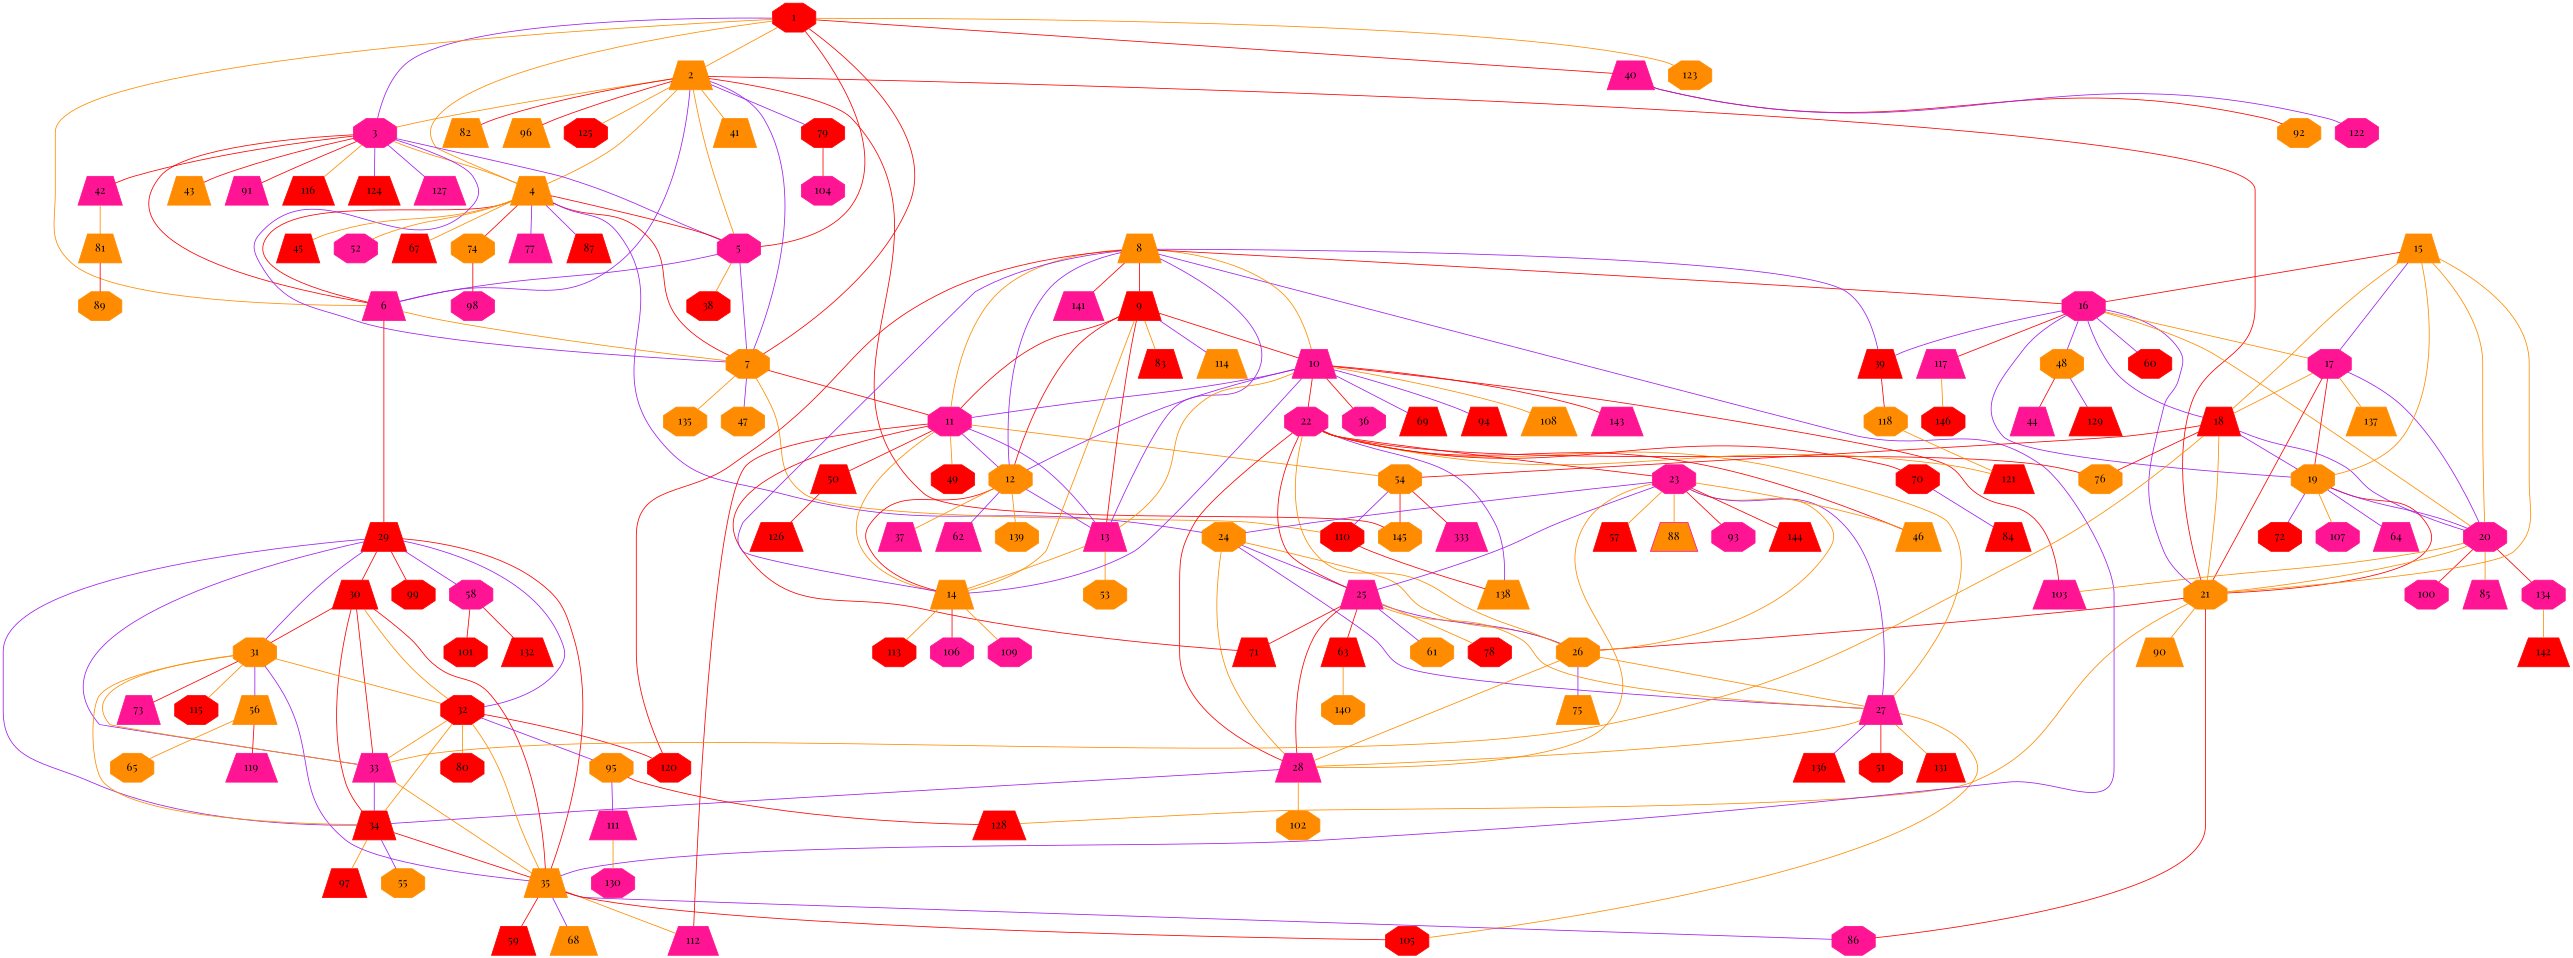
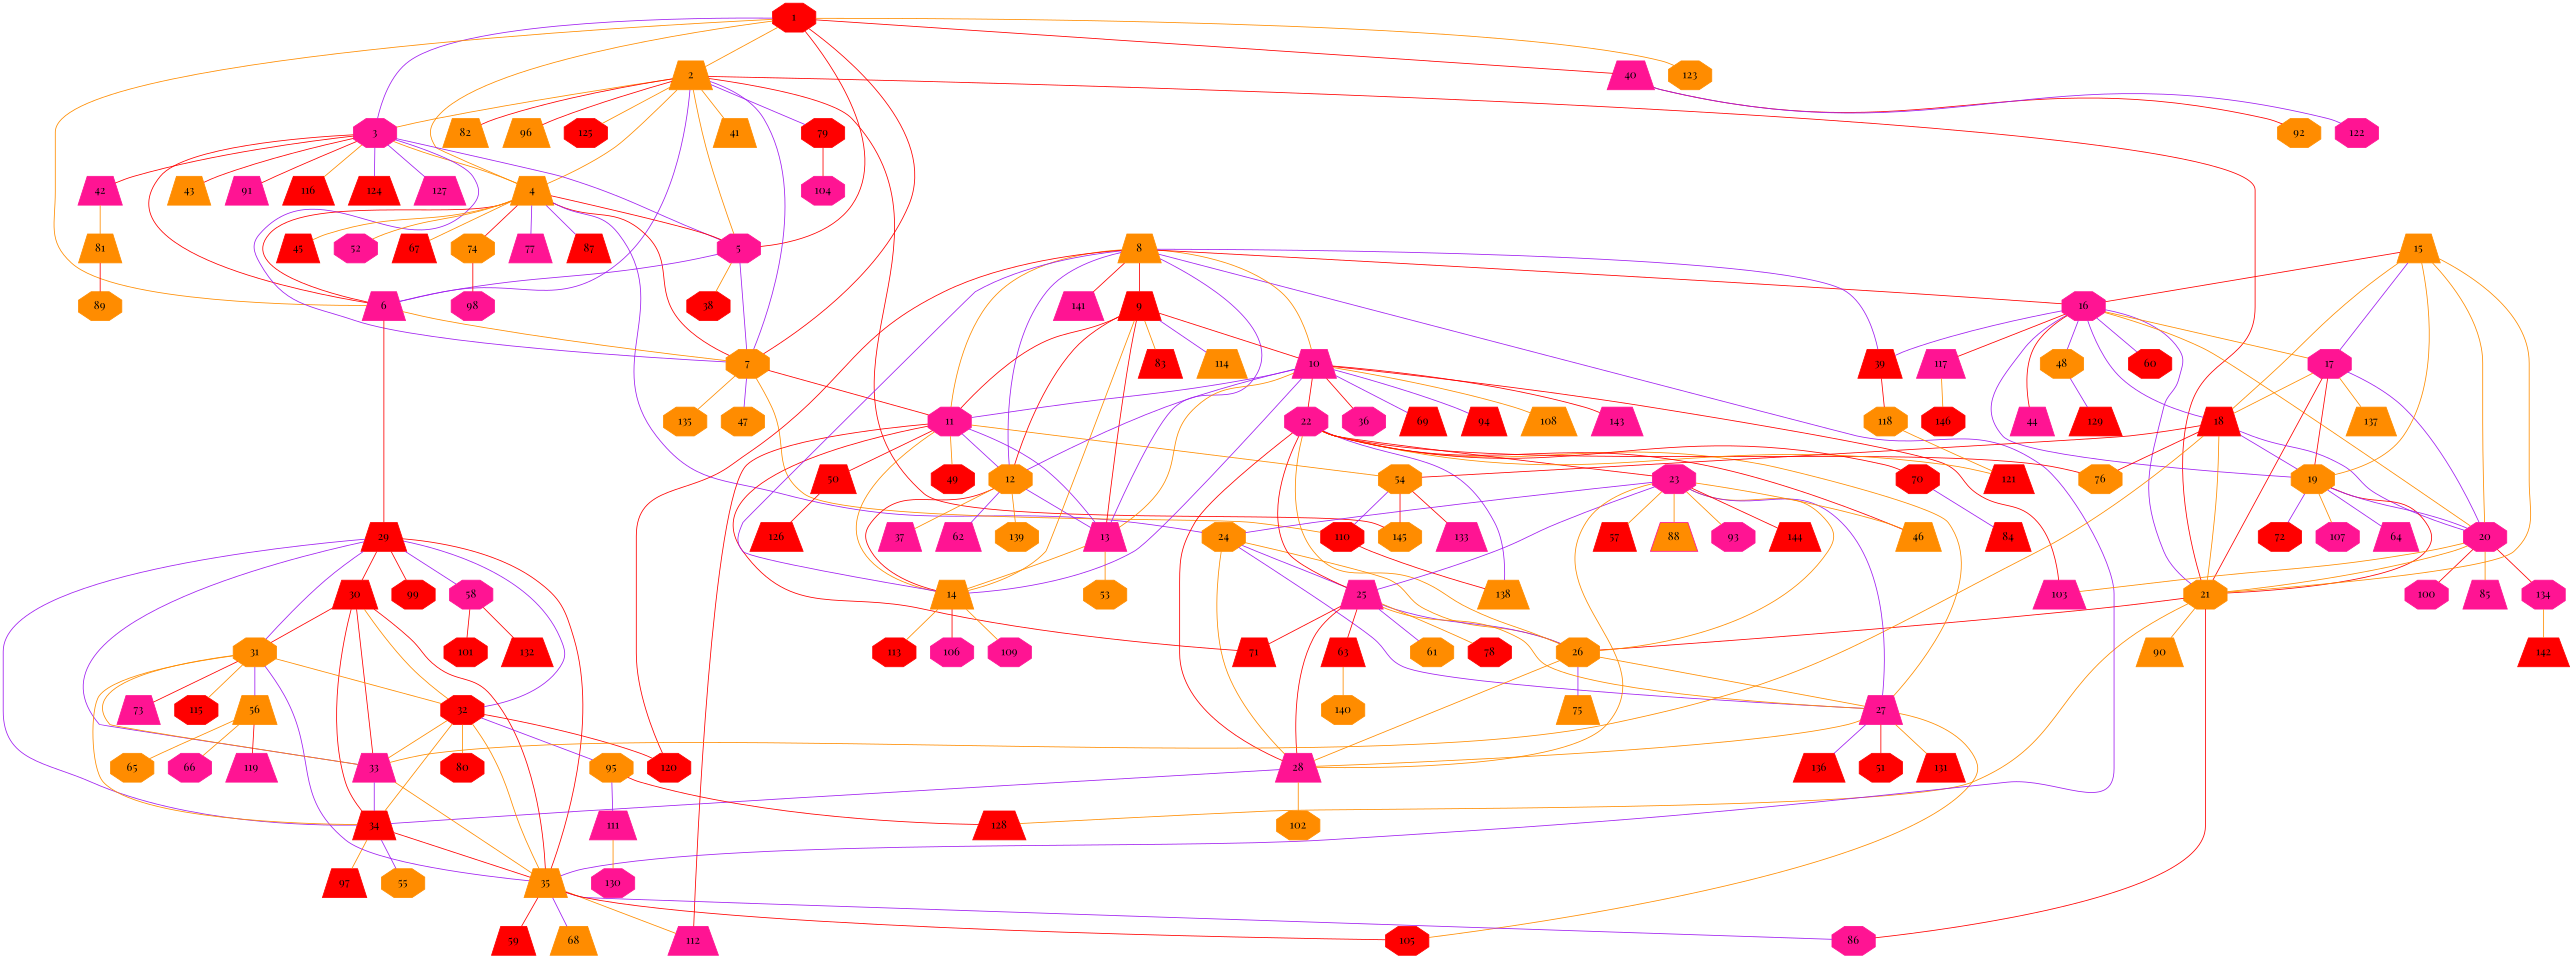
(2047, 393) -> (2031, 354)
(1704, 508) -> (1704, 508)
(1462, 537) -> (1462, 537)
none -> (190, 768)
